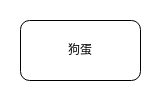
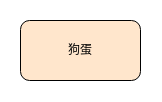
(81, 51) -> (81, 51)
